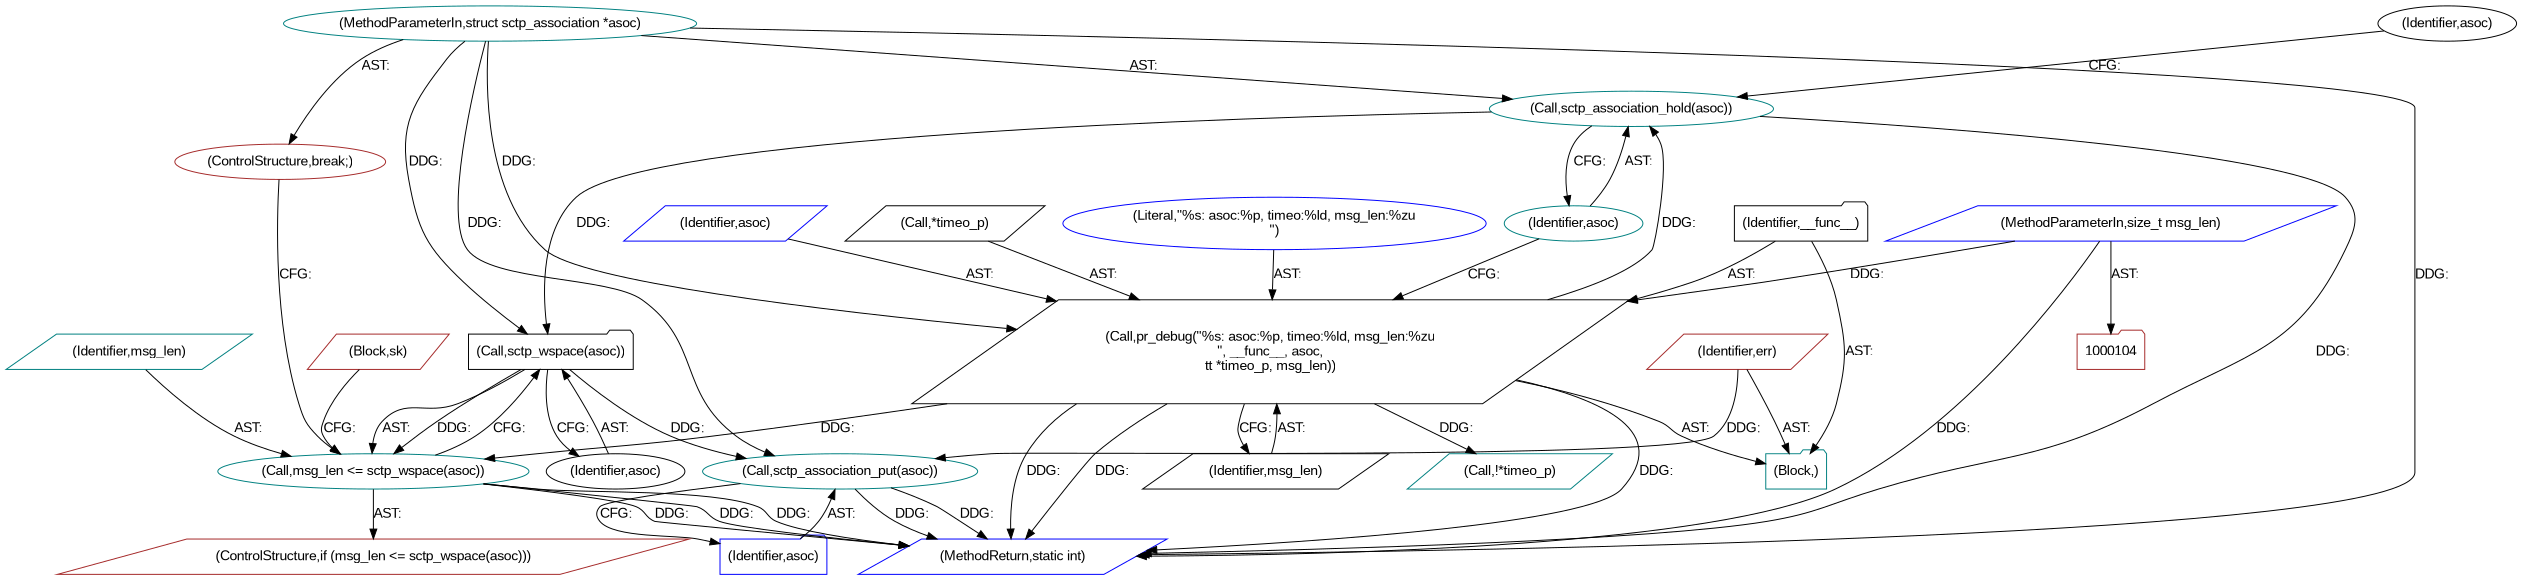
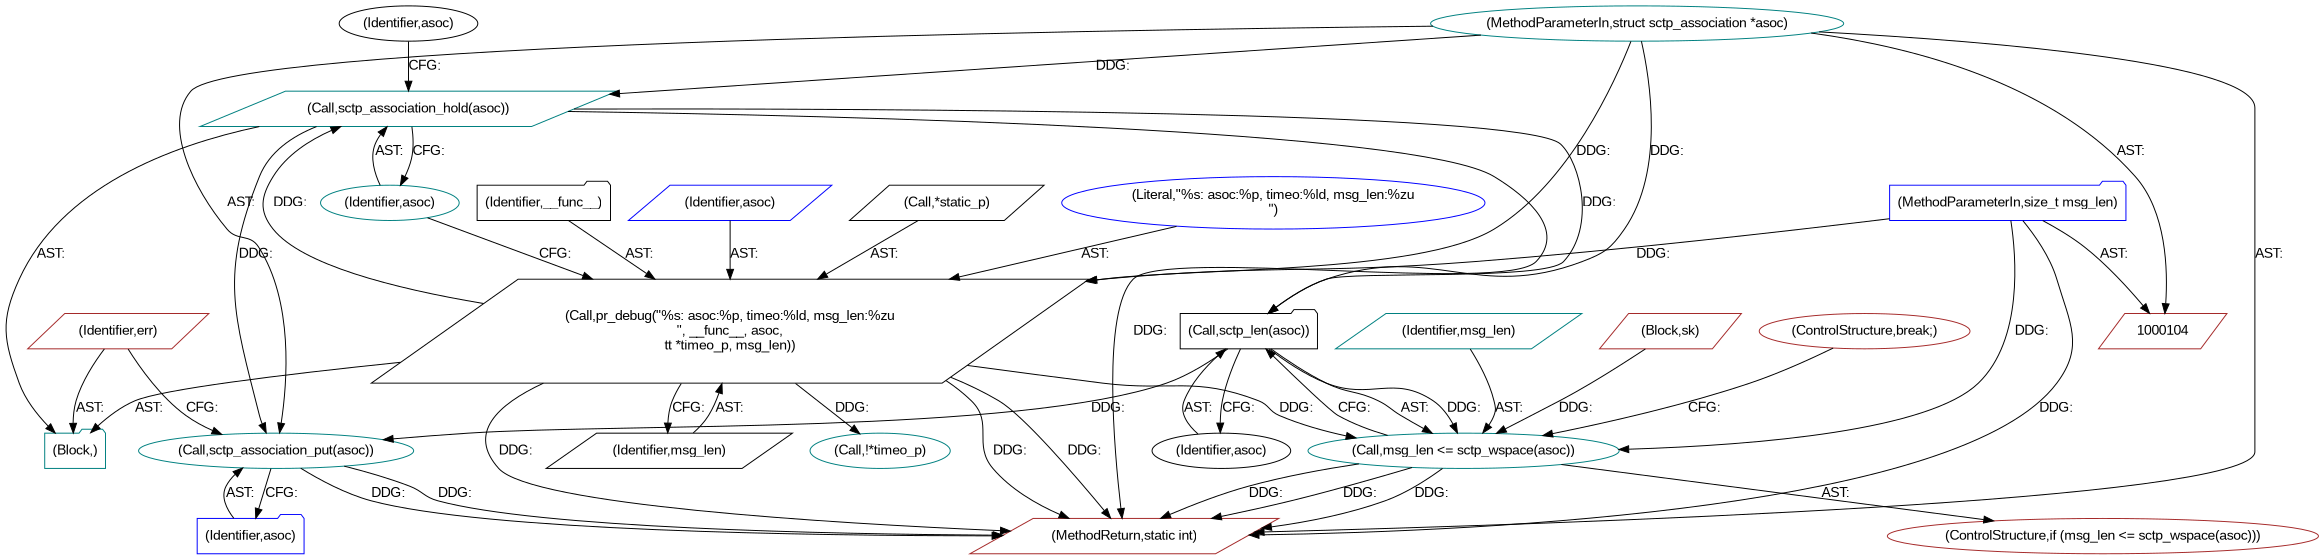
(1146, 66) -> (1115, 66)
(340, 77) -> (2046, 106)
(1631, 109) -> (408, 109)
(487, 223) -> (243, 203)
(945, 223) -> (947, 203)
(2111, 223) -> (2008, 203)
none -> (236, 261)
(2434, 275) -> (2271, 254)
(1844, 343) -> (58, 224)
(551, 352) -> (1249, 331)
(2111, 352) -> (2163, 331)
none -> (1893, 420)
(342, 429) -> (1578, 408)
(1746, 429) -> (204, 408)
(1510, 471) -> (880, 451)
(373, 557) -> (2103, 536)
(1013, 557) -> (1124, 536)
